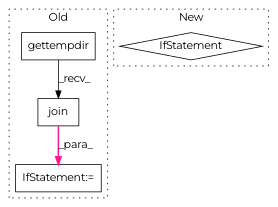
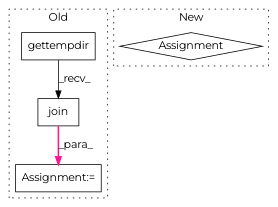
(191, 46) -> (191, 46)
(58, 178) -> (58, 178)
